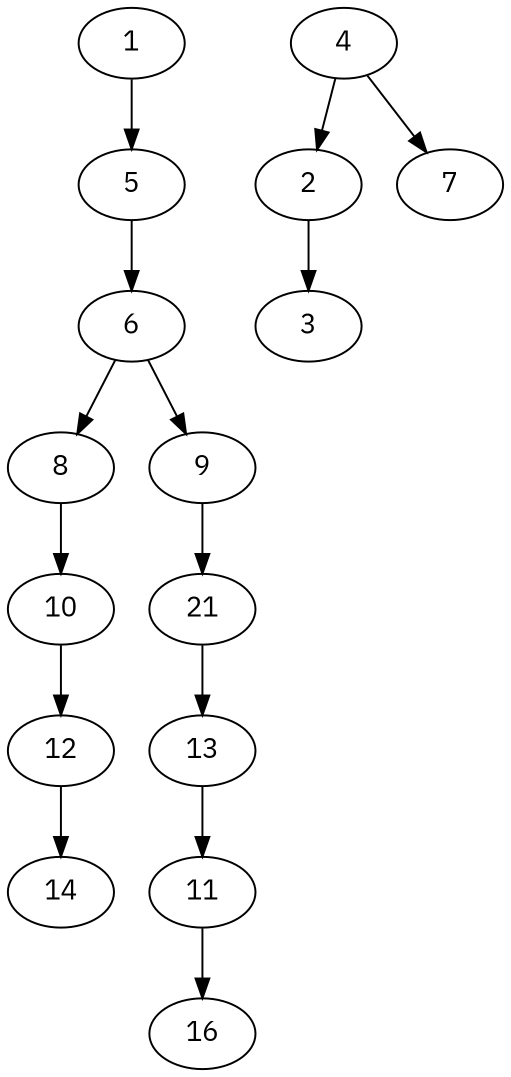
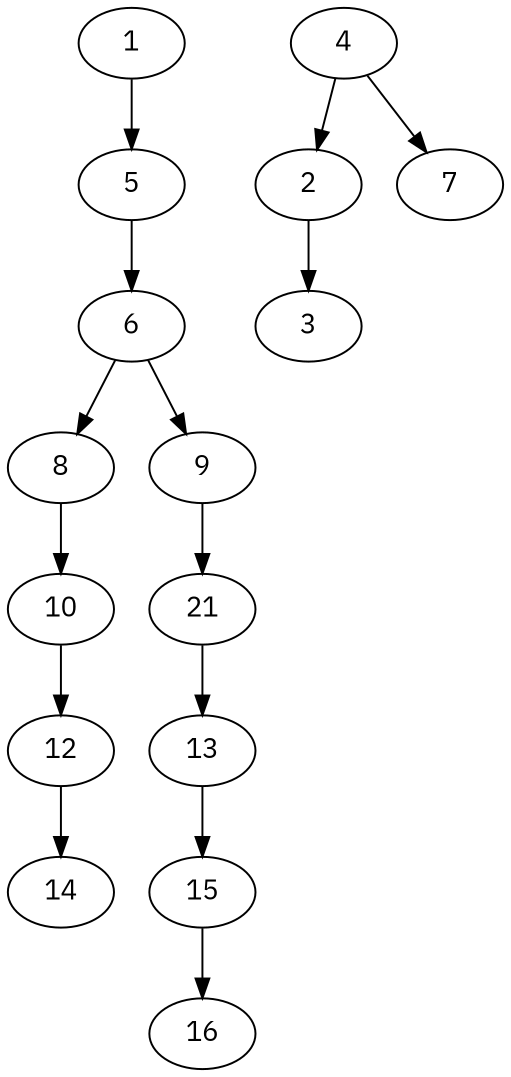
(202, 892) -> (202, 892)
